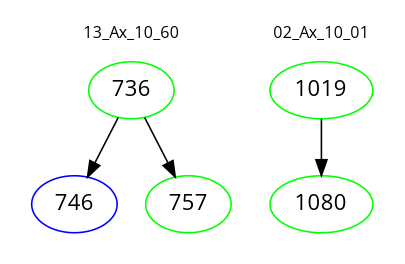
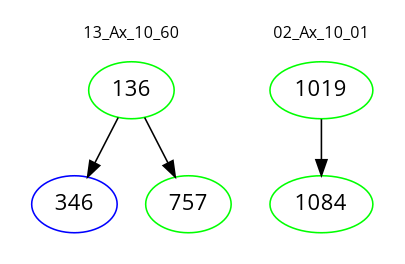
(131, 90) -> (131, 90)
(74, 204) -> (74, 204)
(321, 204) -> (321, 204)
